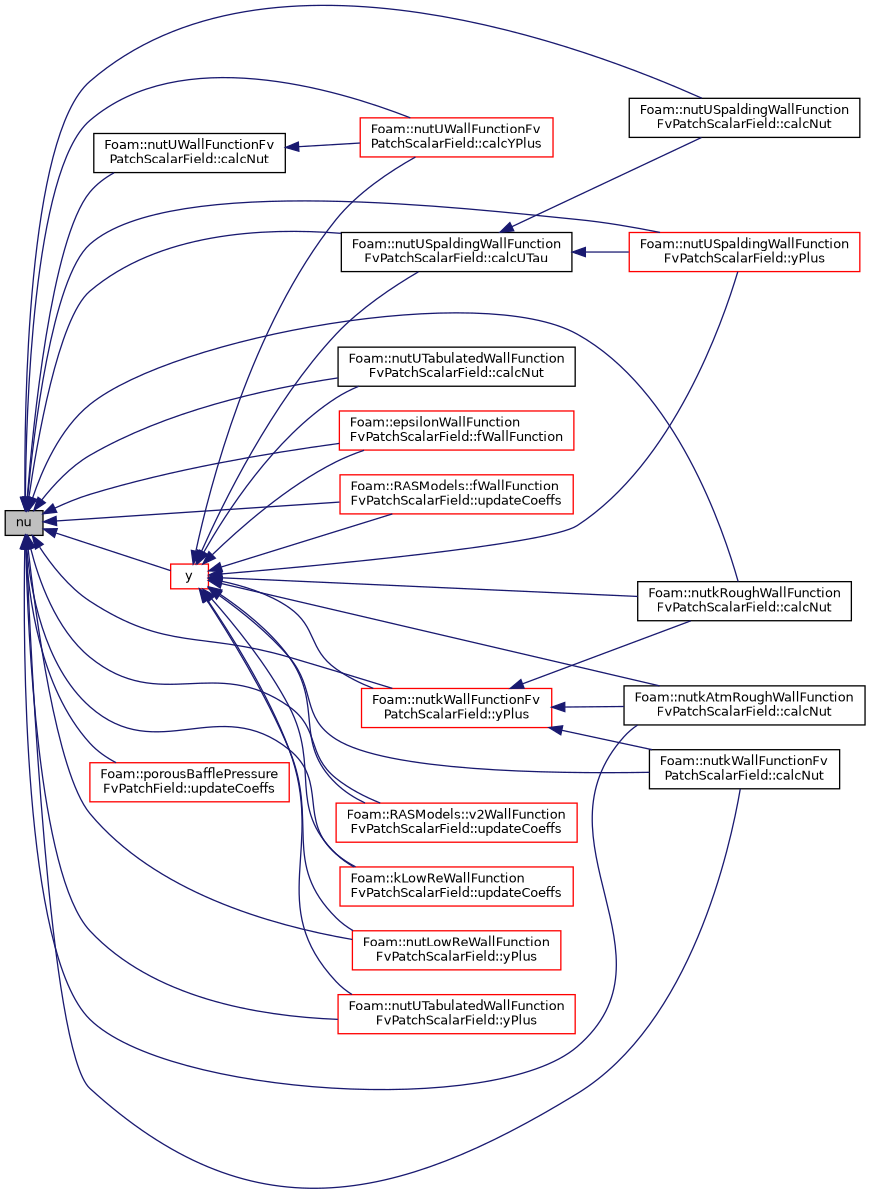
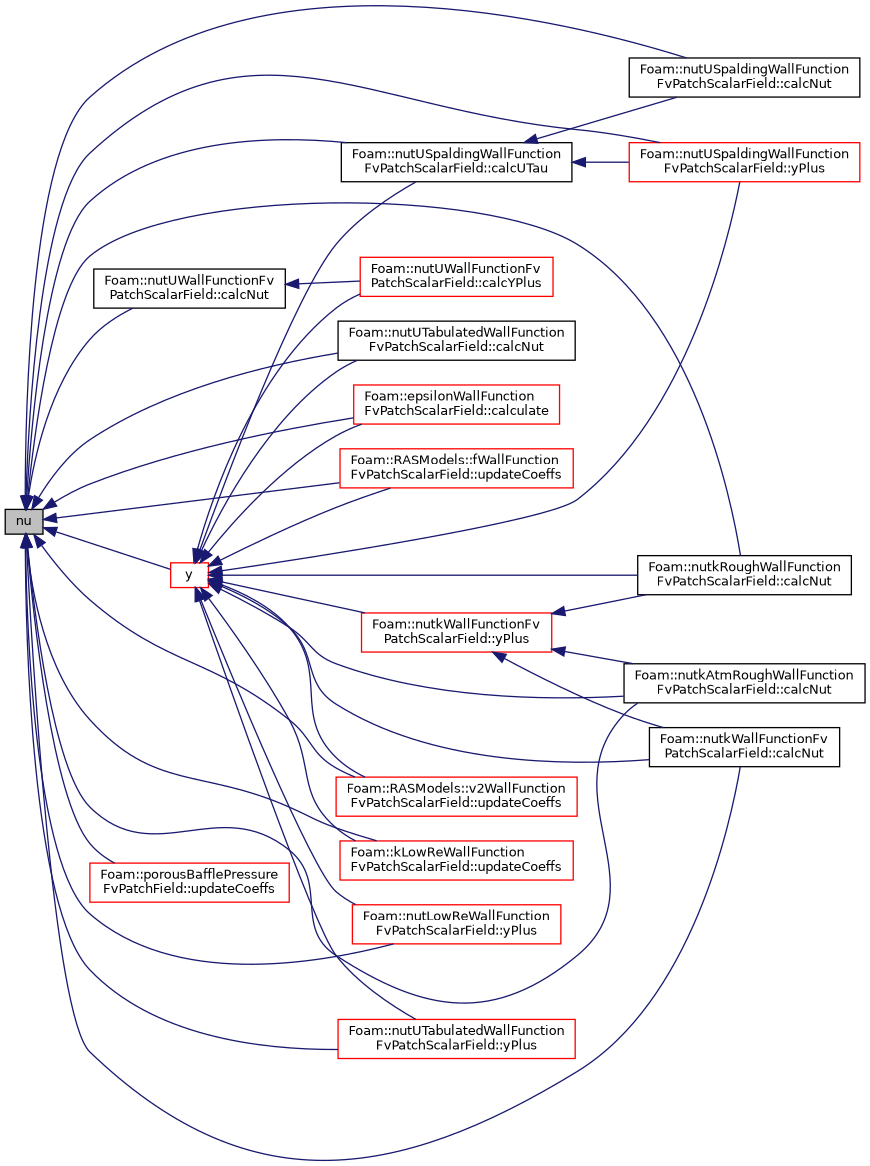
(75, 142) -> none
(457, 431) -> (457, 405)
(203, 641) -> none
